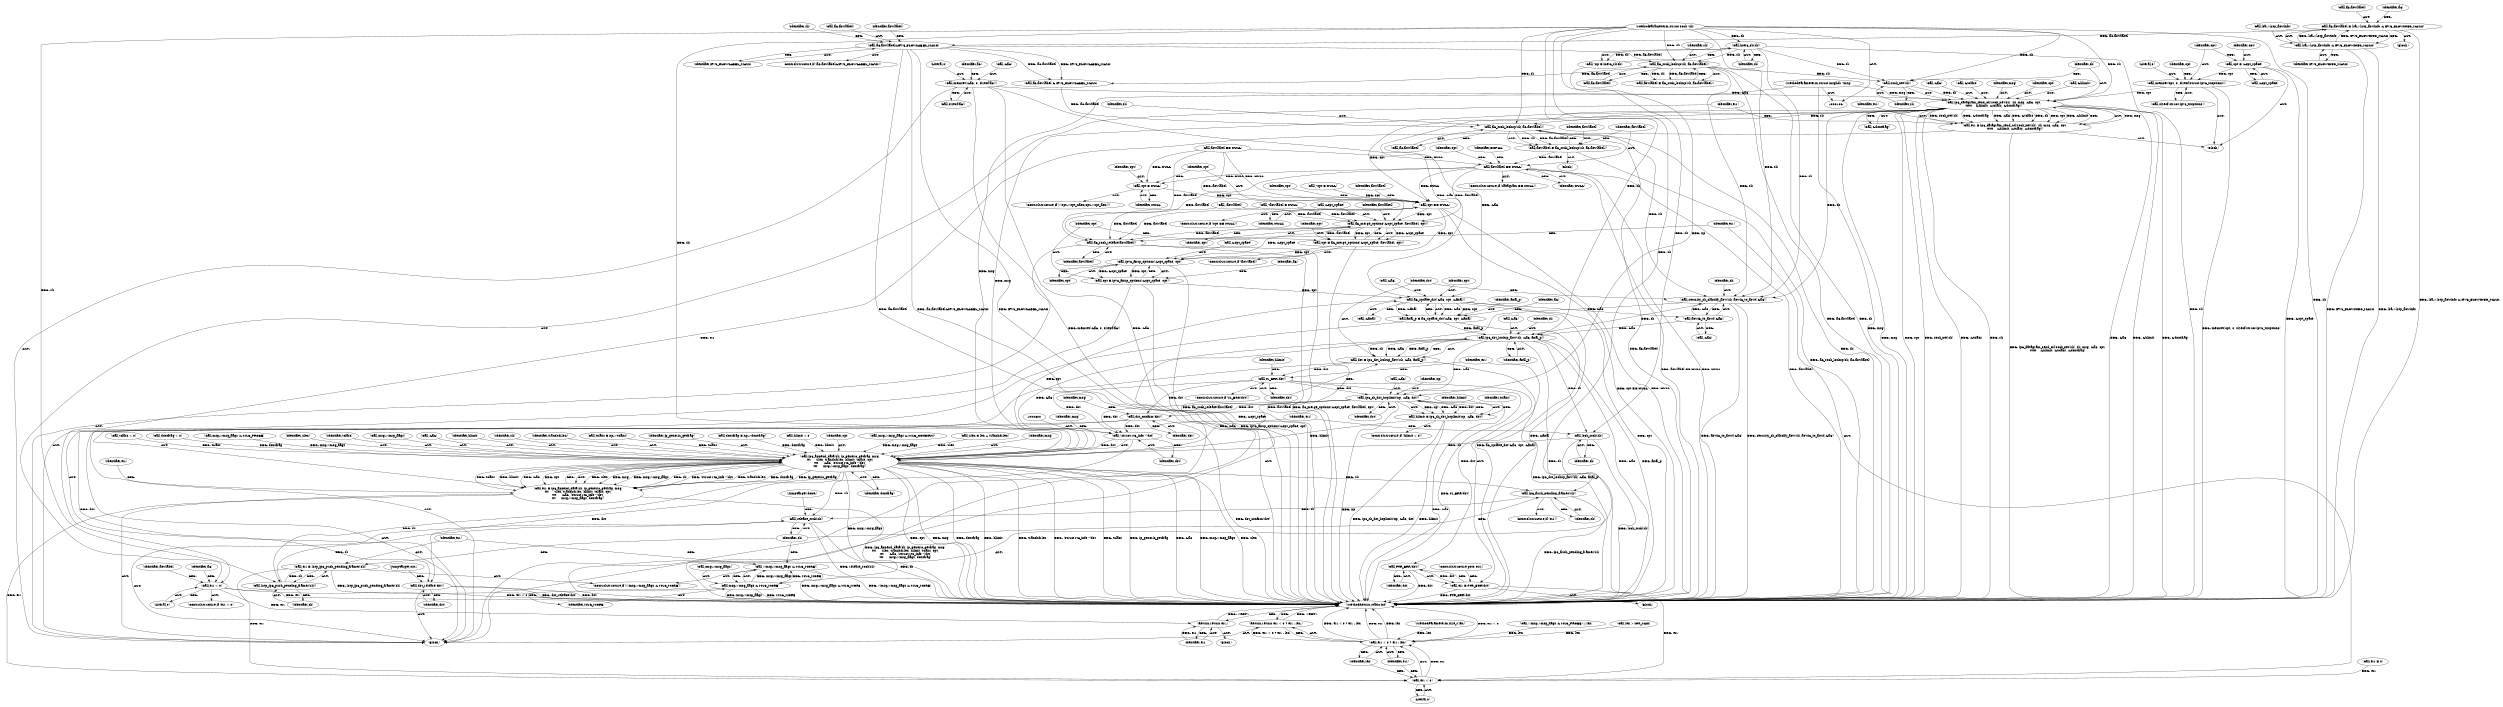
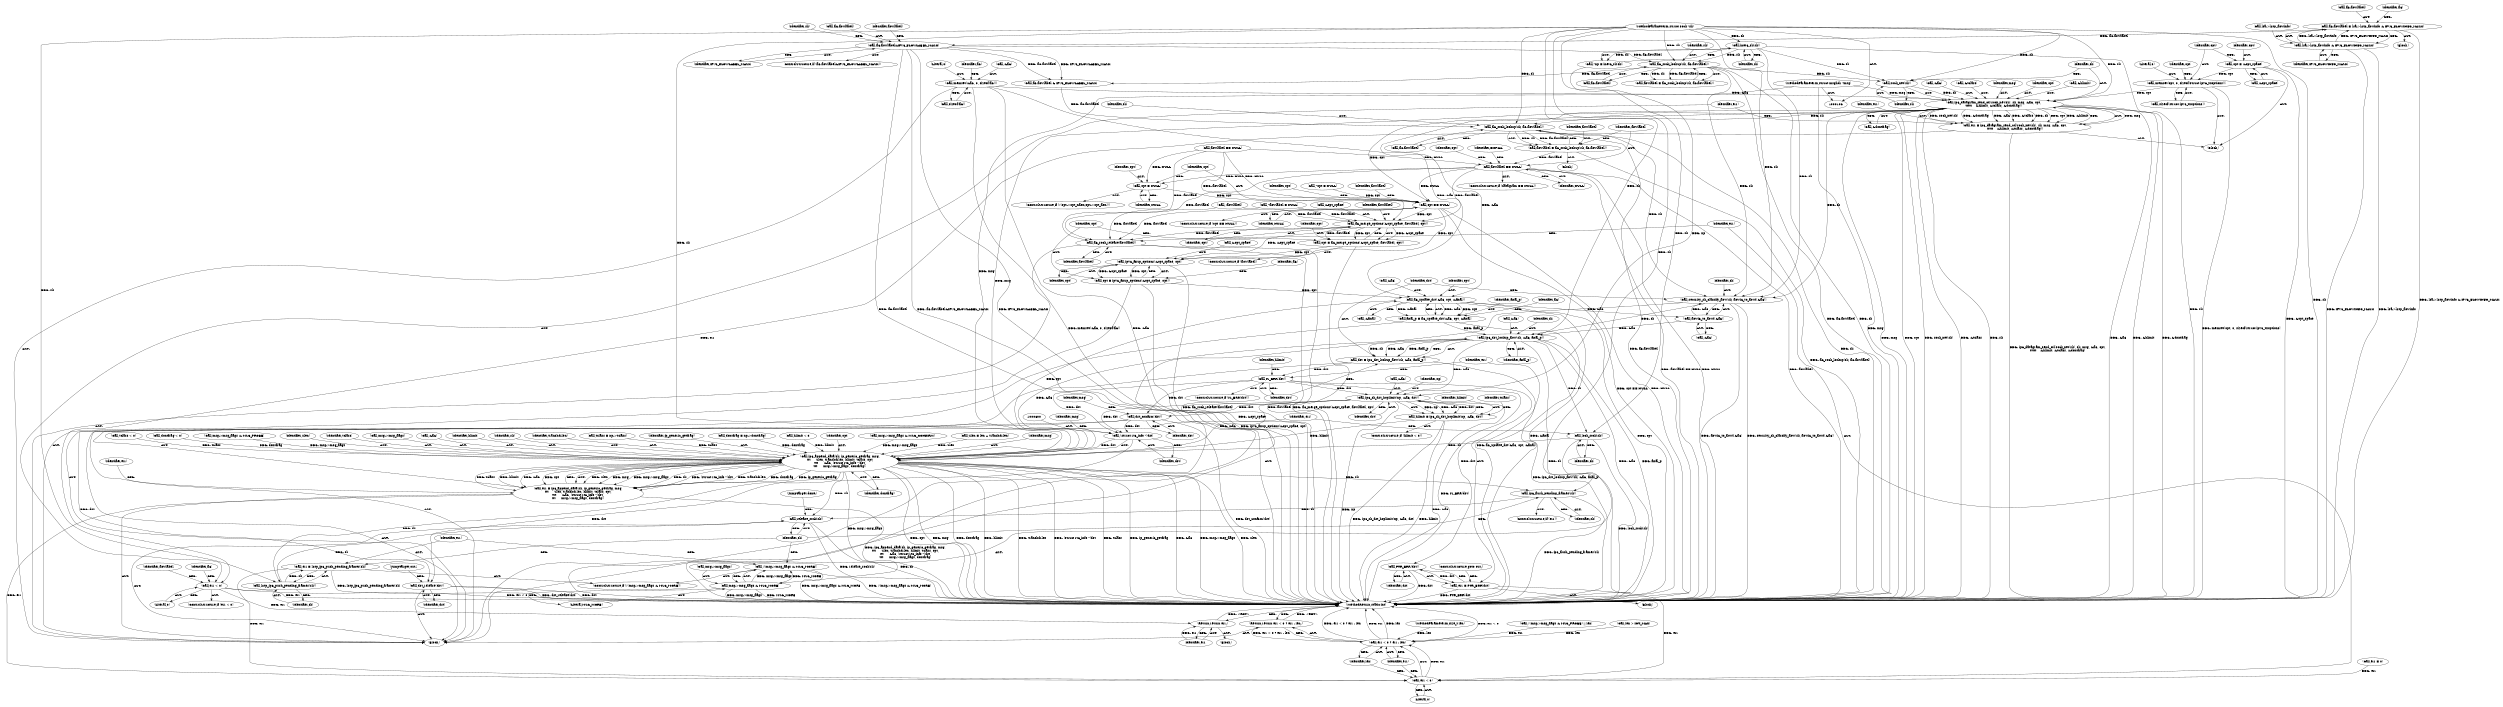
(586, 605) -> (586, 605)
(1516, 633) -> (1516, 633)
